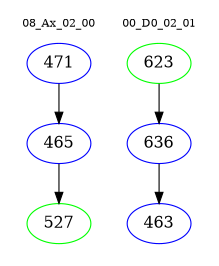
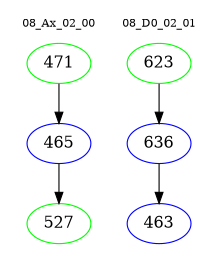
(160, 24) -> (160, 24)
(59, 63) -> (59, 63)
